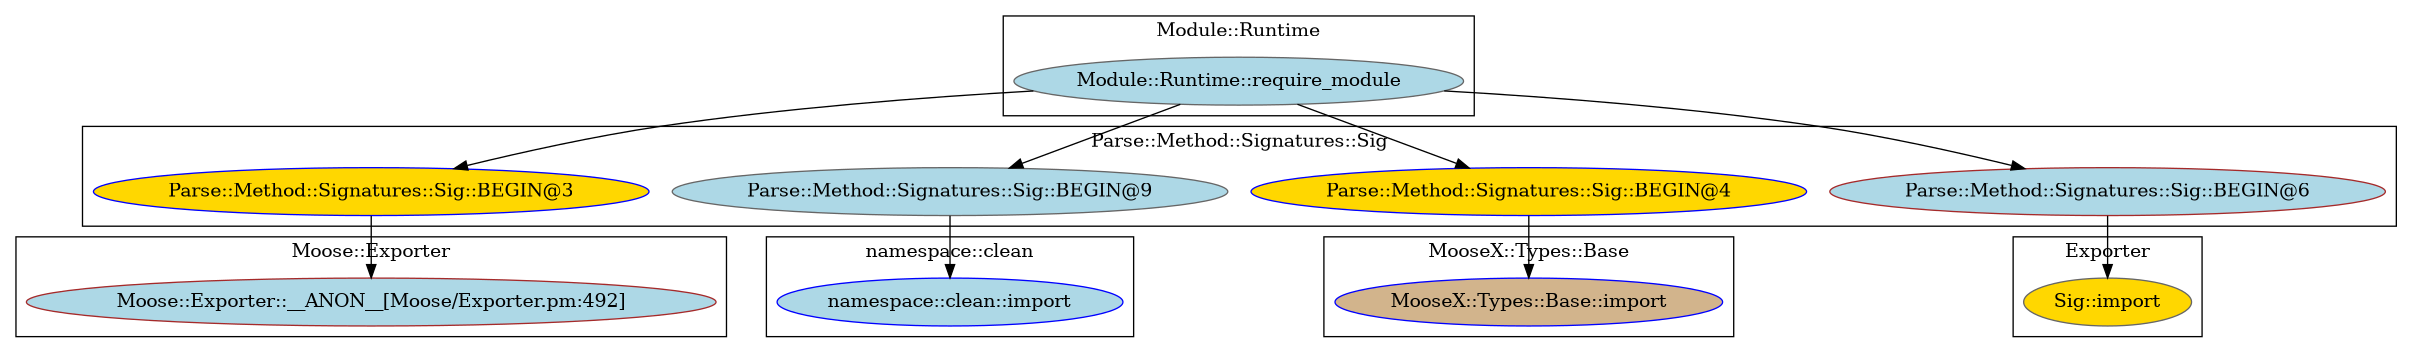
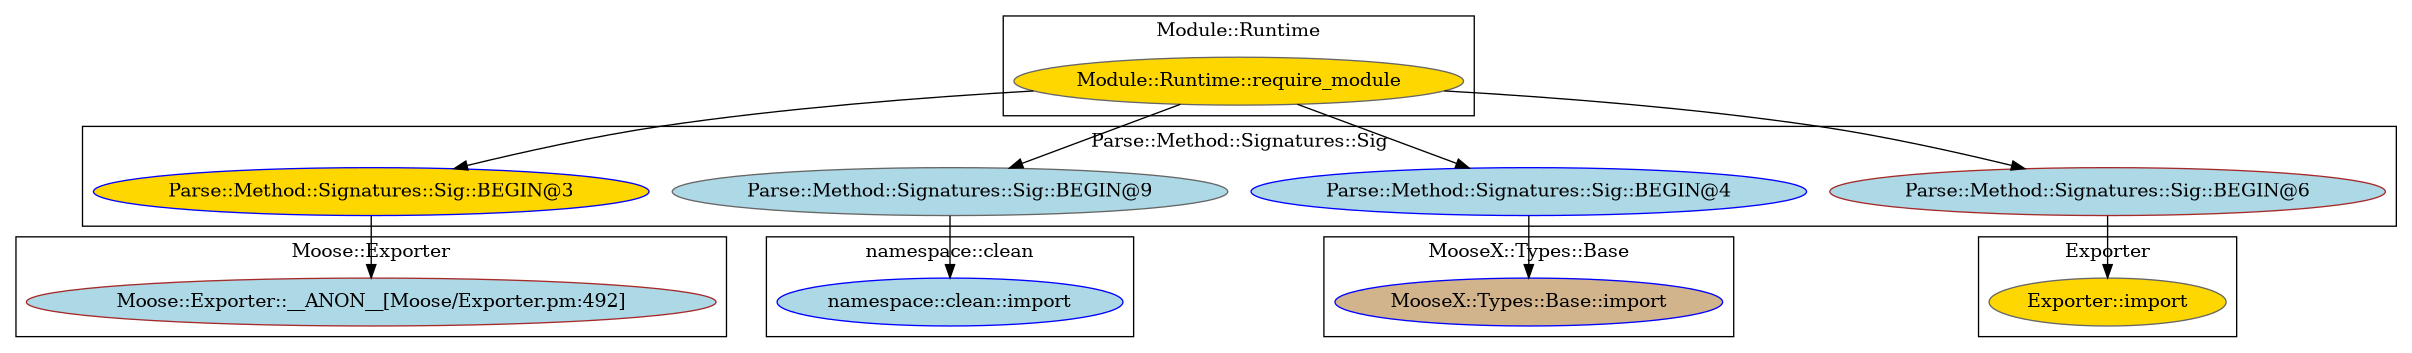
(1239, 81) -> (1239, 81)
(1529, 192) -> (1529, 192)
(2108, 302) -> (2108, 302)
